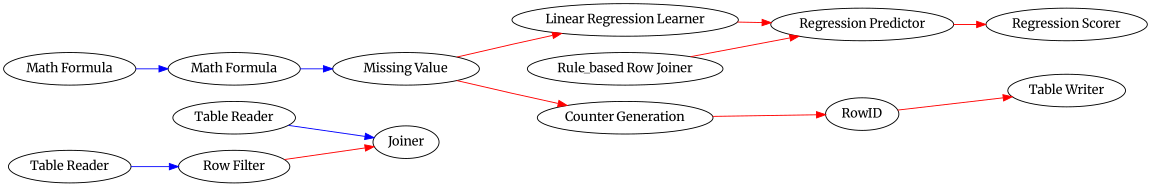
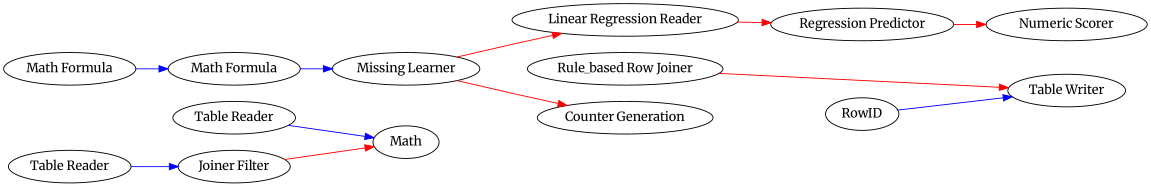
(625, 20) -> (625, 20)
(1067, 24) -> (1067, 24)
(740, 47) -> (859, 80)
(406, 69) -> (406, 69)
(950, 104) -> (950, 104)
(765, 116) -> none
(406, 142) -> (406, 142)
(234, 167) -> (234, 167)
